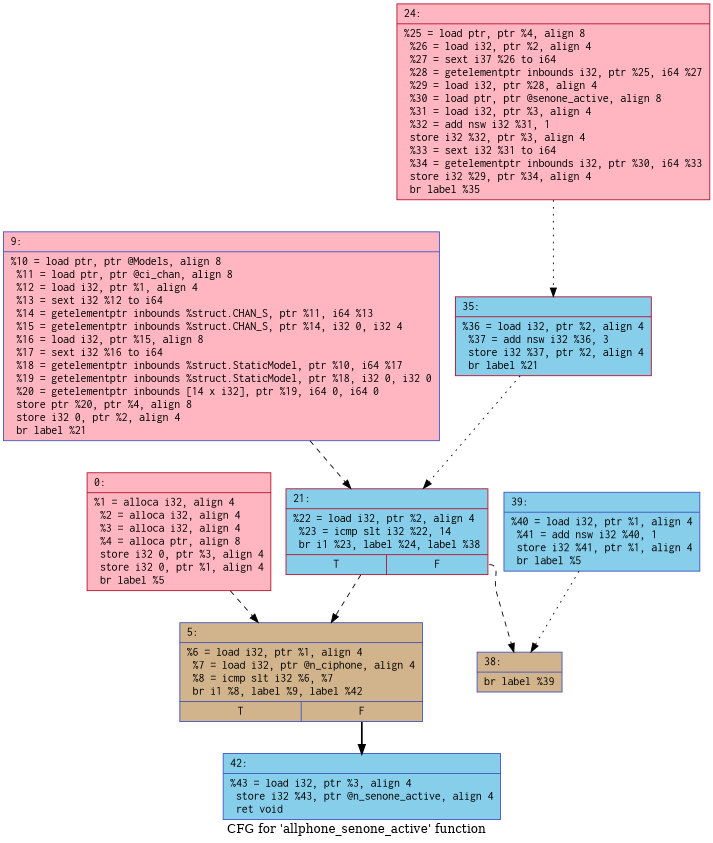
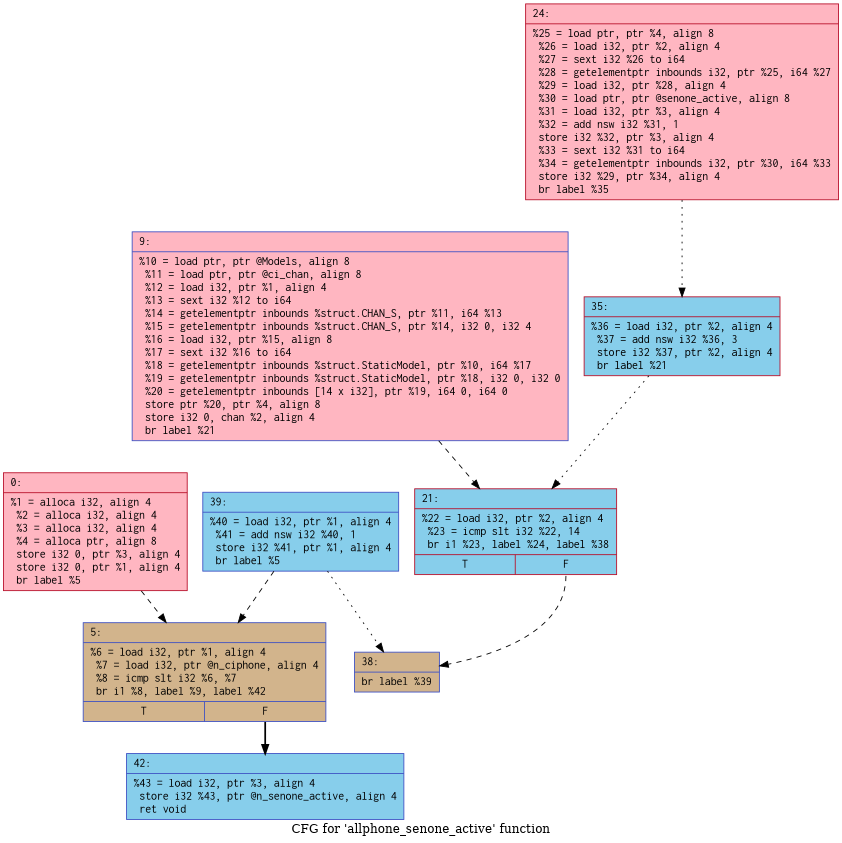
(480, 59) -> (609, 59)
(95, 417) -> (227, 417)
(348, 595) -> (259, 593)
